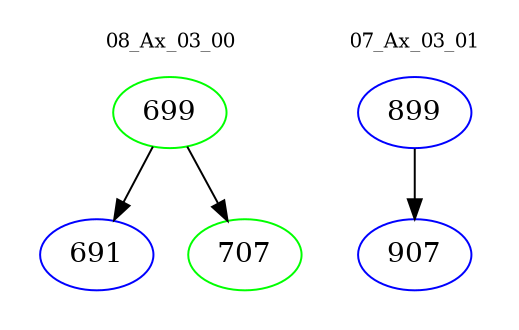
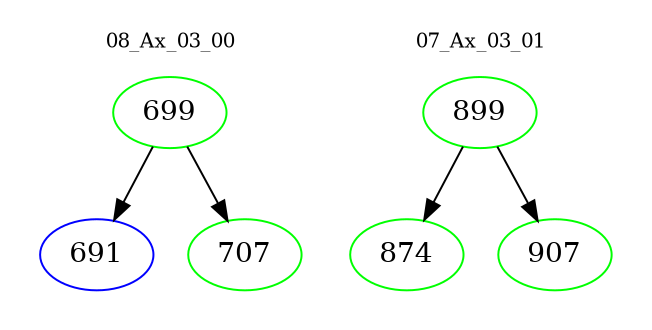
(415, 113) -> (480, 113)
none -> (407, 255)
(415, 255) -> (555, 255)
